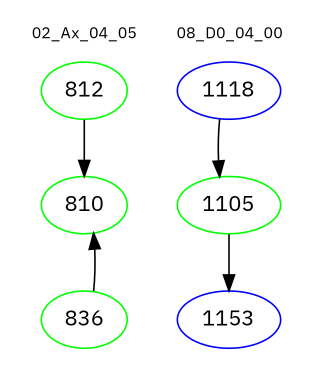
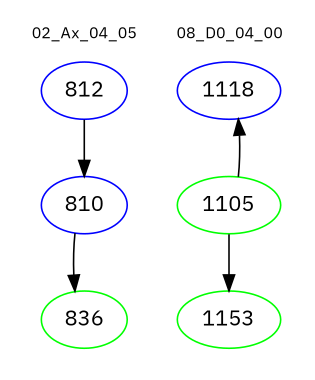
(84, 91) -> (84, 91)
(218, 140) -> (240, 156)
(84, 205) -> (84, 205)
(95, 270) -> (74, 254)
(229, 320) -> (229, 320)
